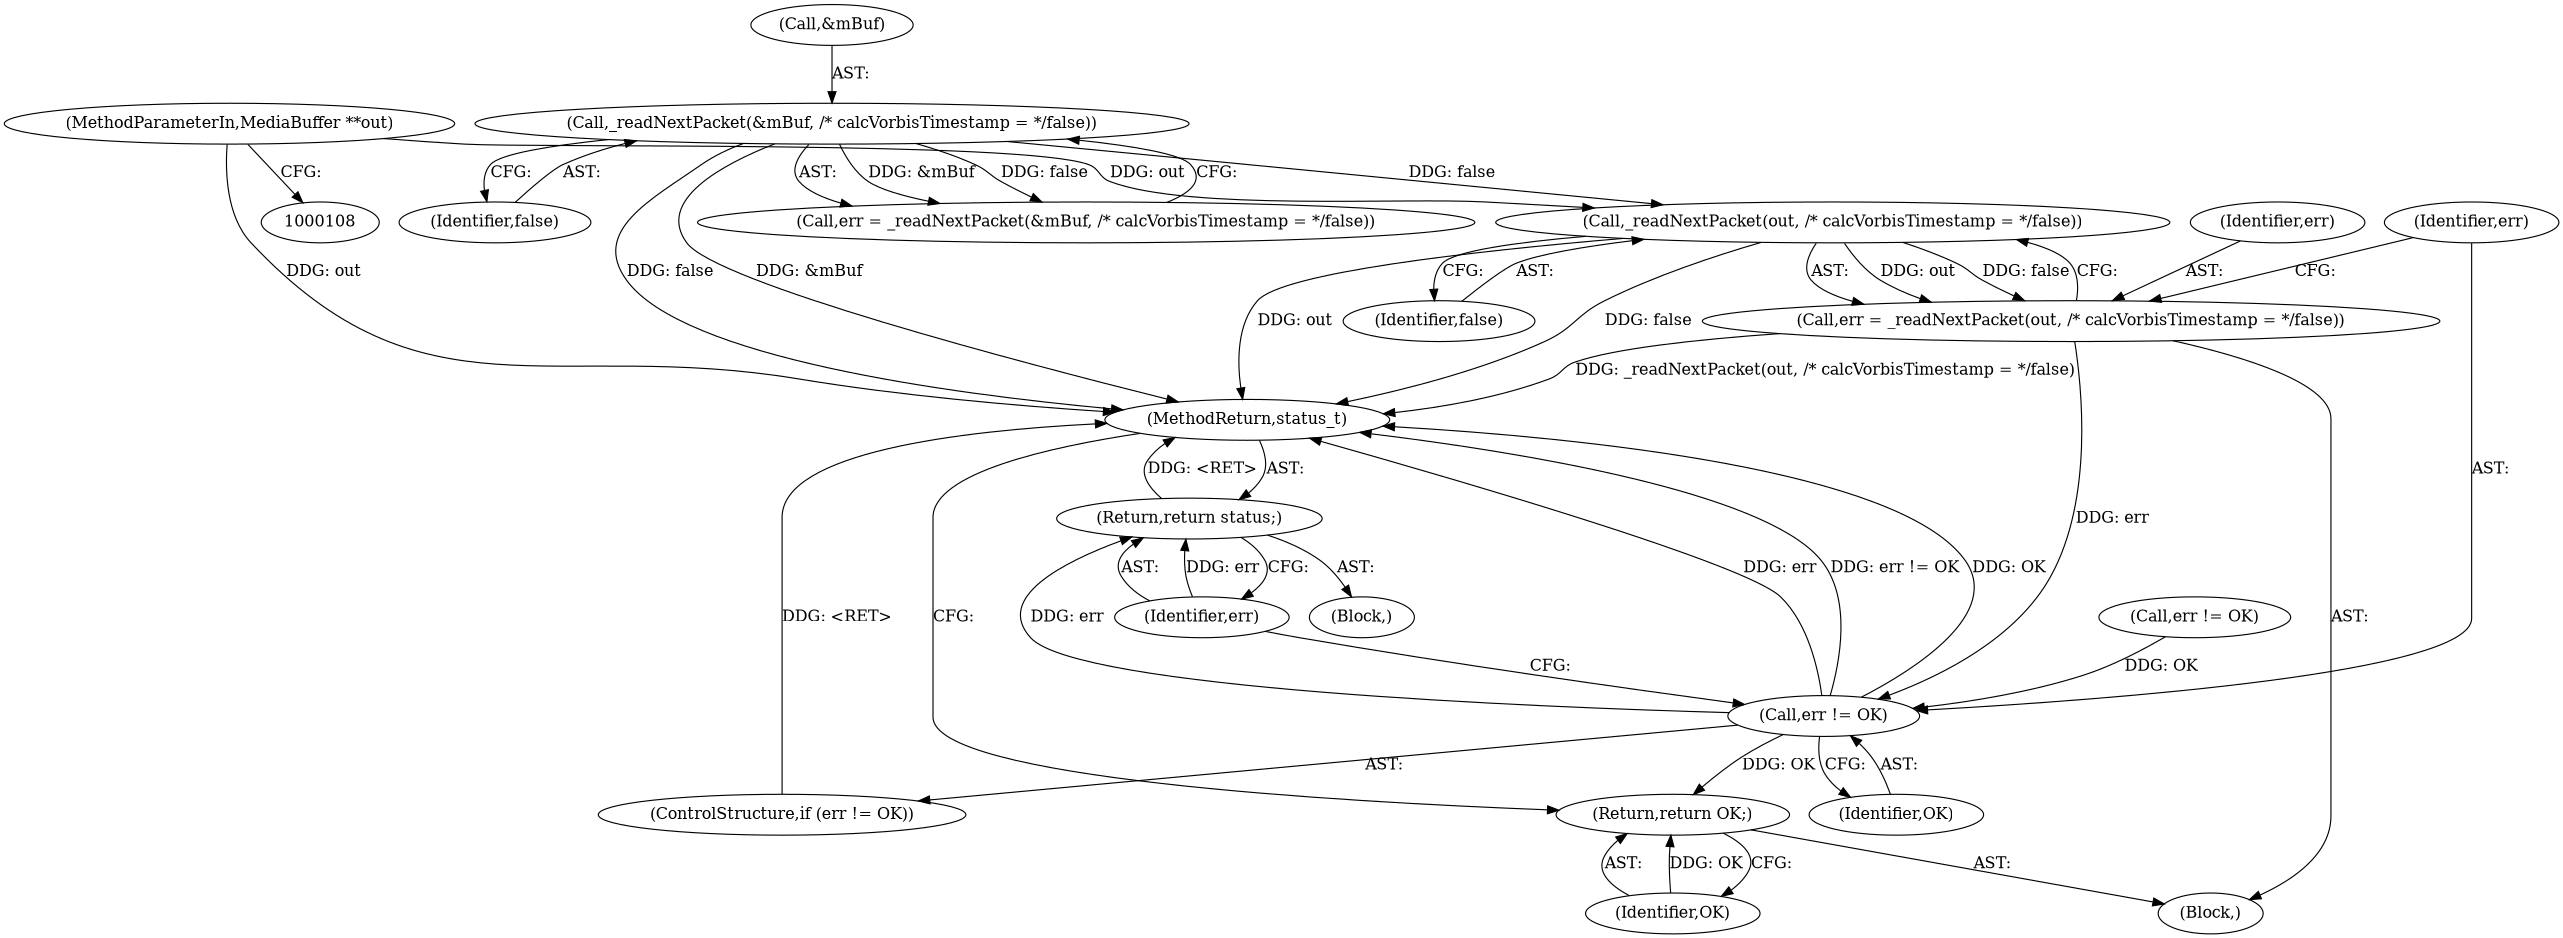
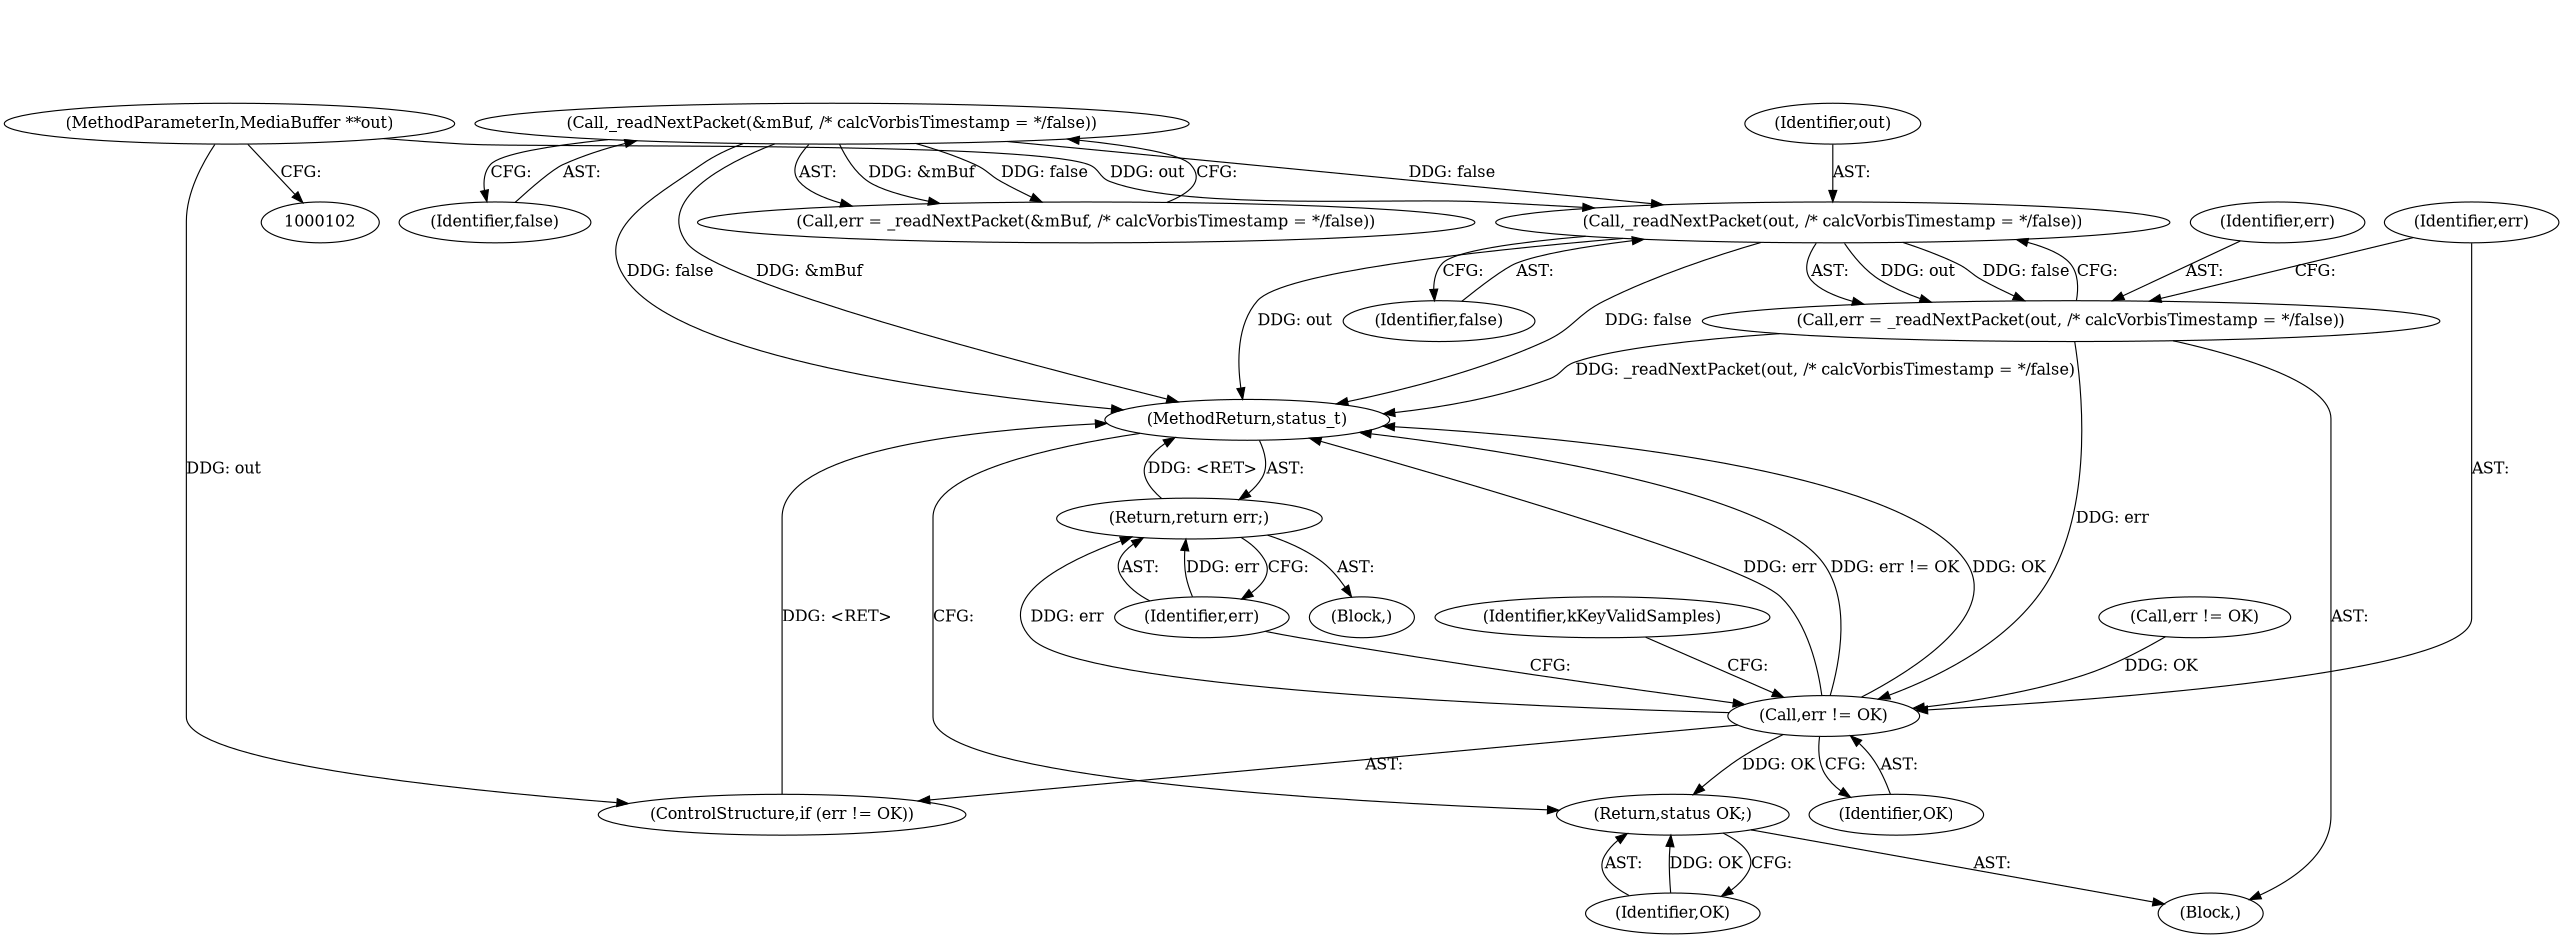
(832, 25) -> none
none -> (1833, 124)
(320, 222) -> (320, 222)
(608, 366) -> (186, 651)
(1189, 519) -> (1189, 519)
none -> (1602, 617)
(1673, 815) -> (1673, 815)
